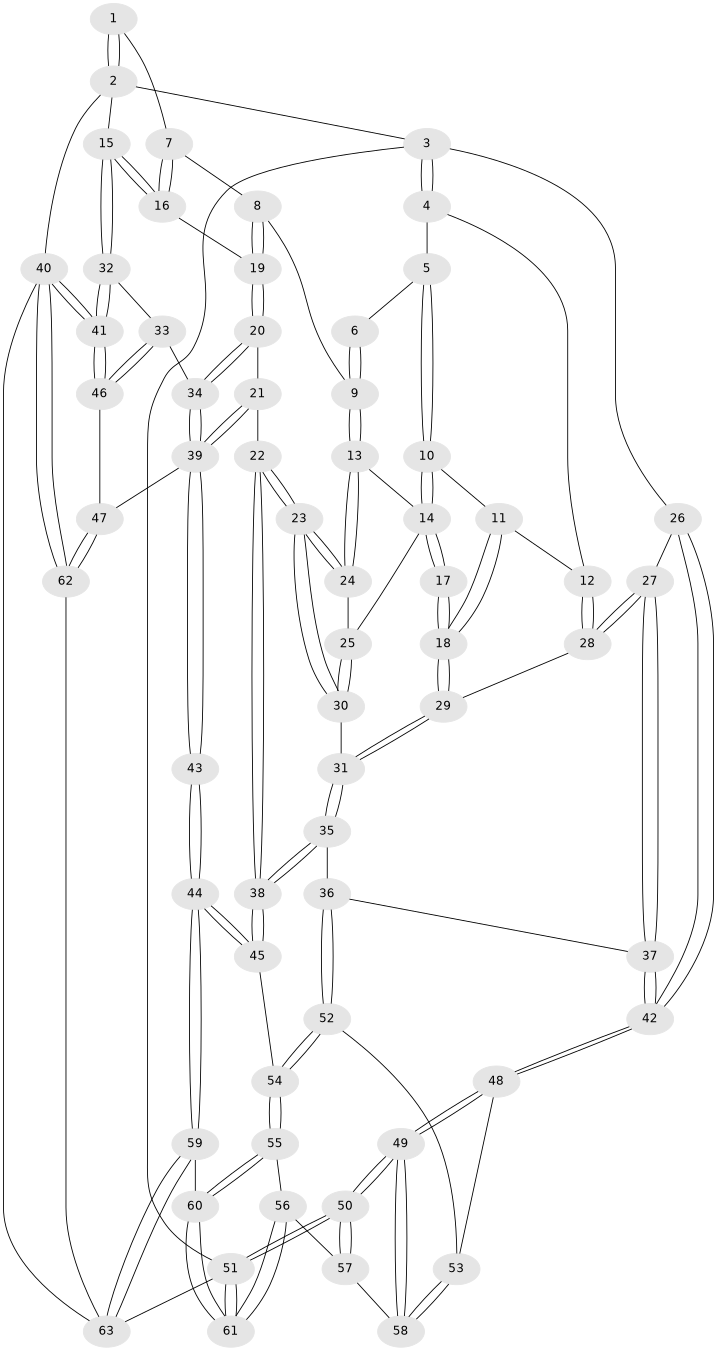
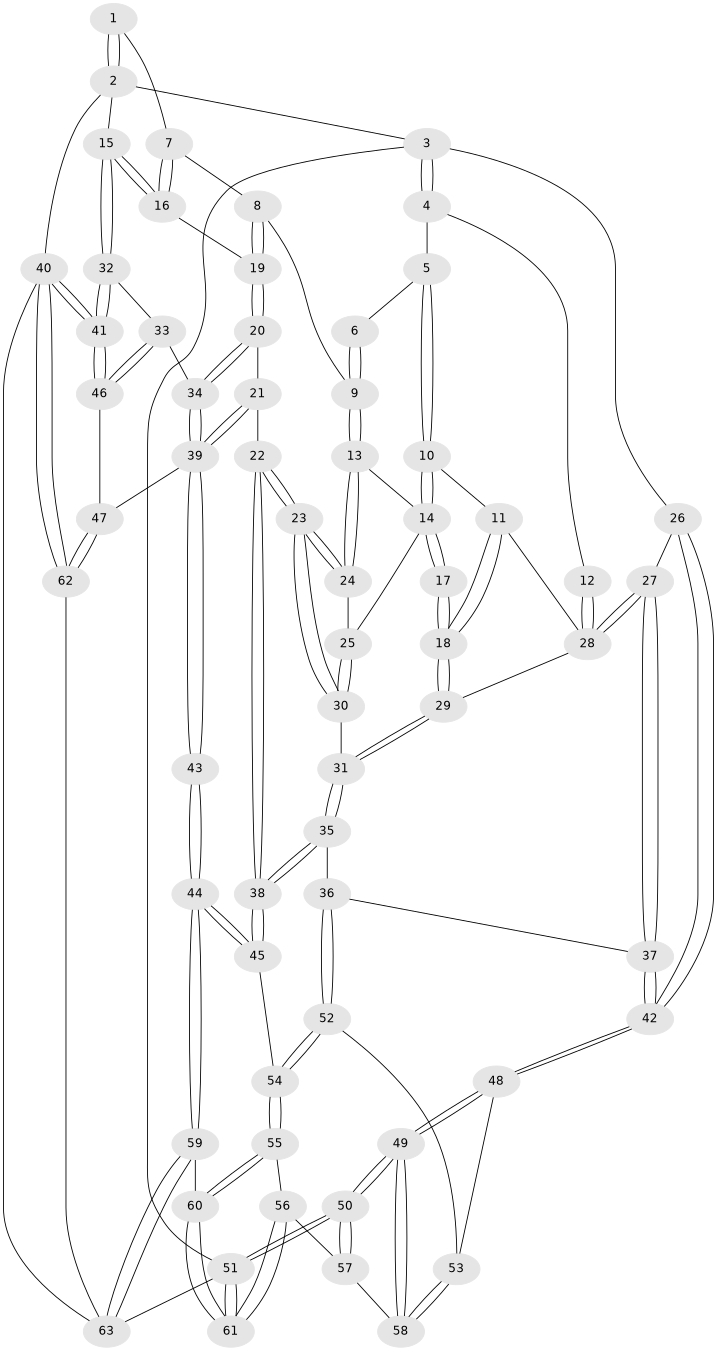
(543, 550) -> (543, 582)
